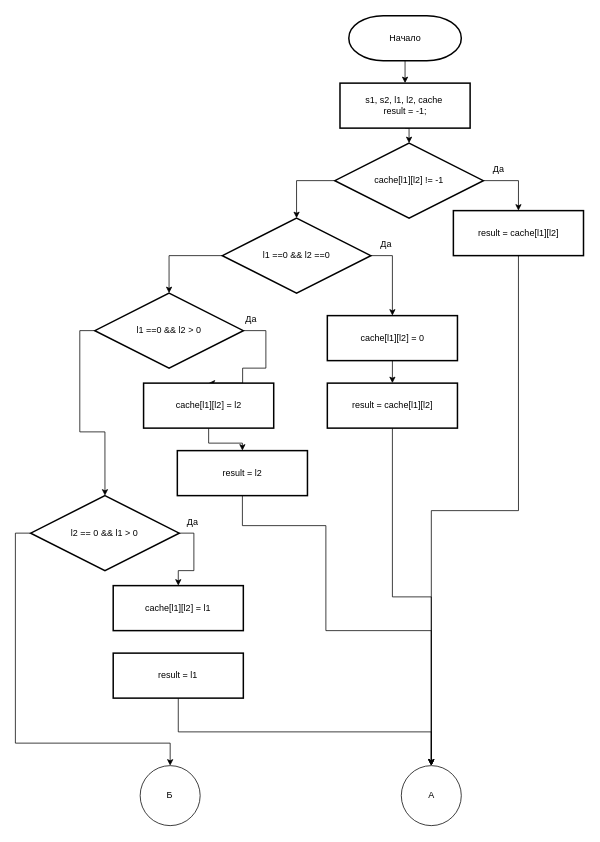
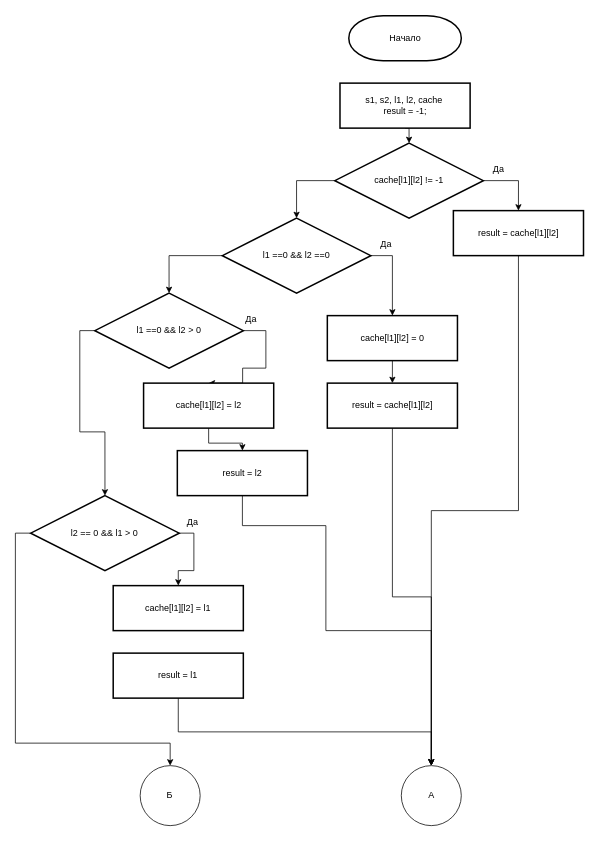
(405, 76) -> none
